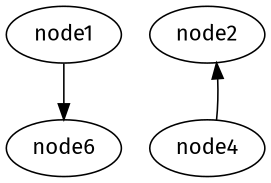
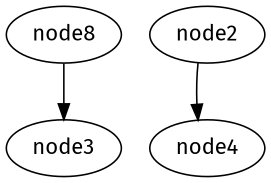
(64, 35) -> (64, 35)
(218, 100) -> (197, 84)
(64, 148) -> (64, 148)
